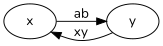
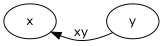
(77, 21) -> none
